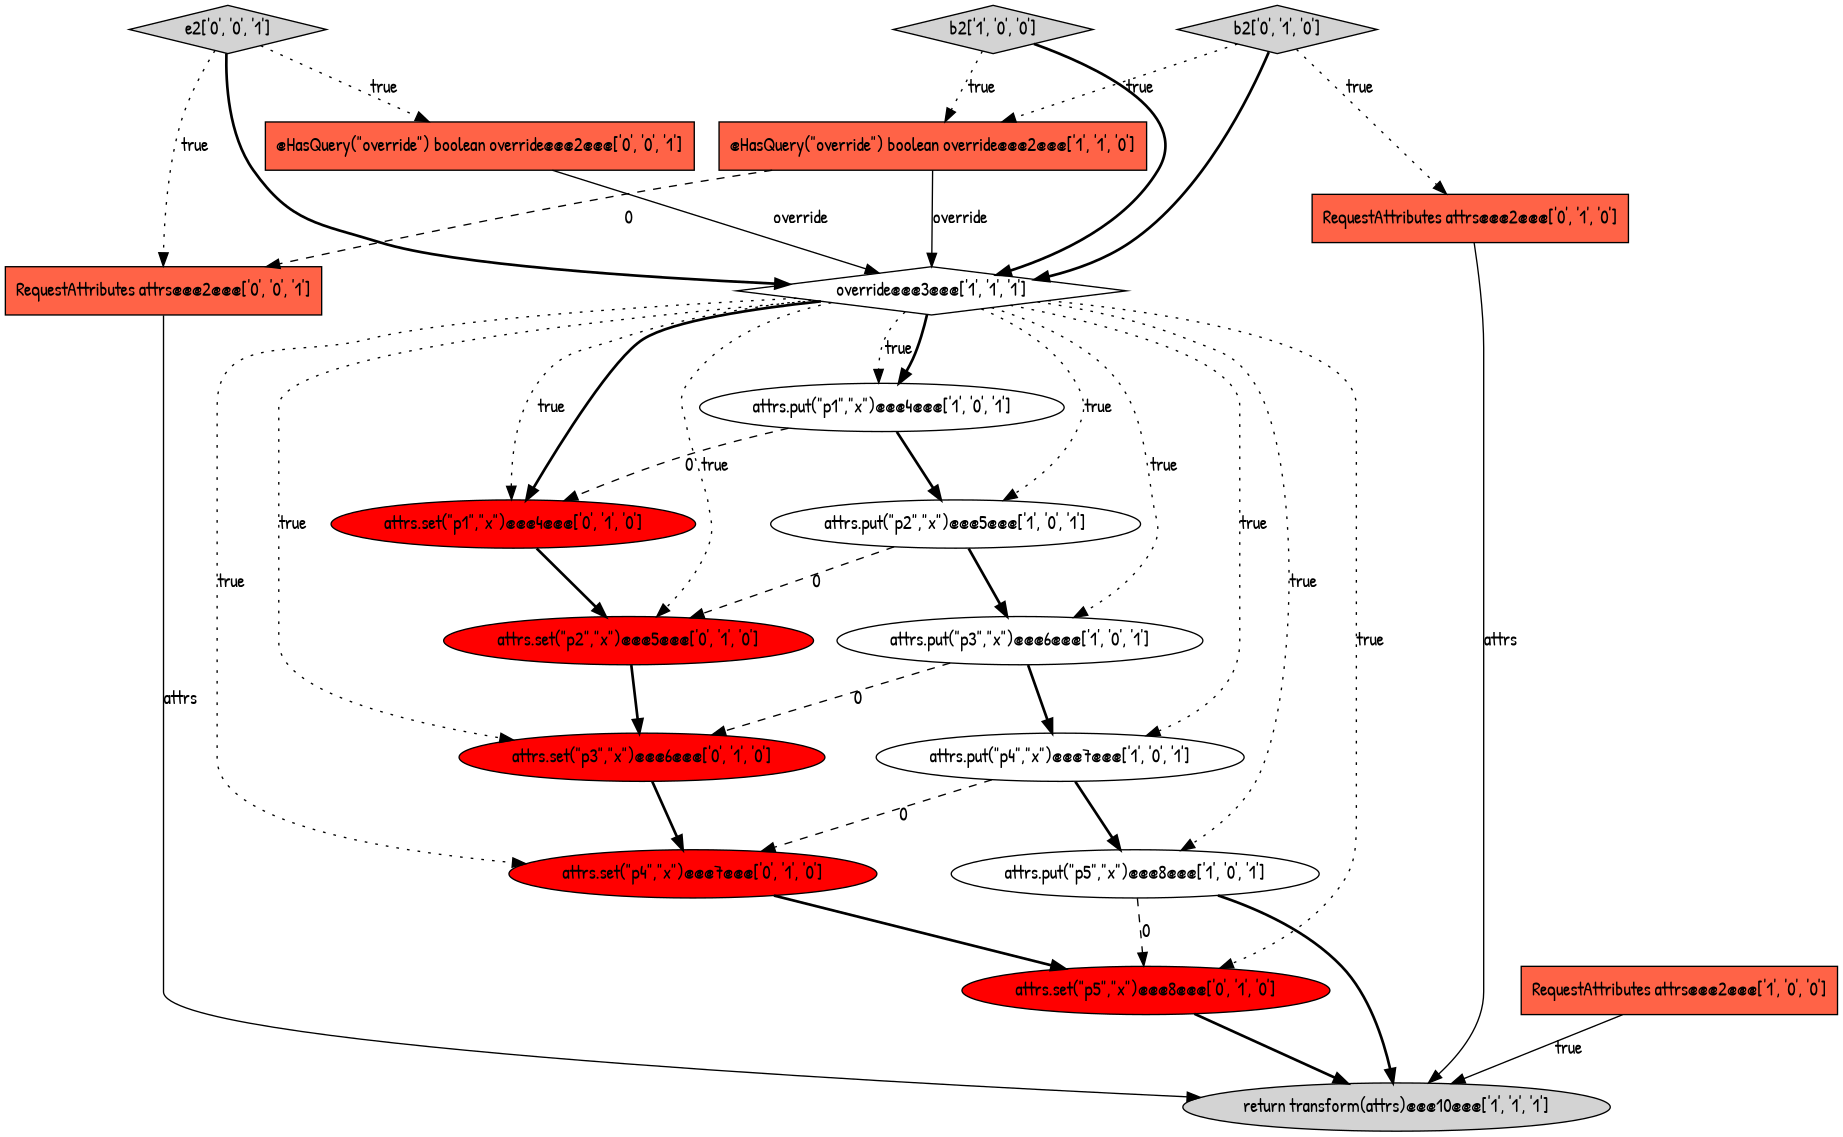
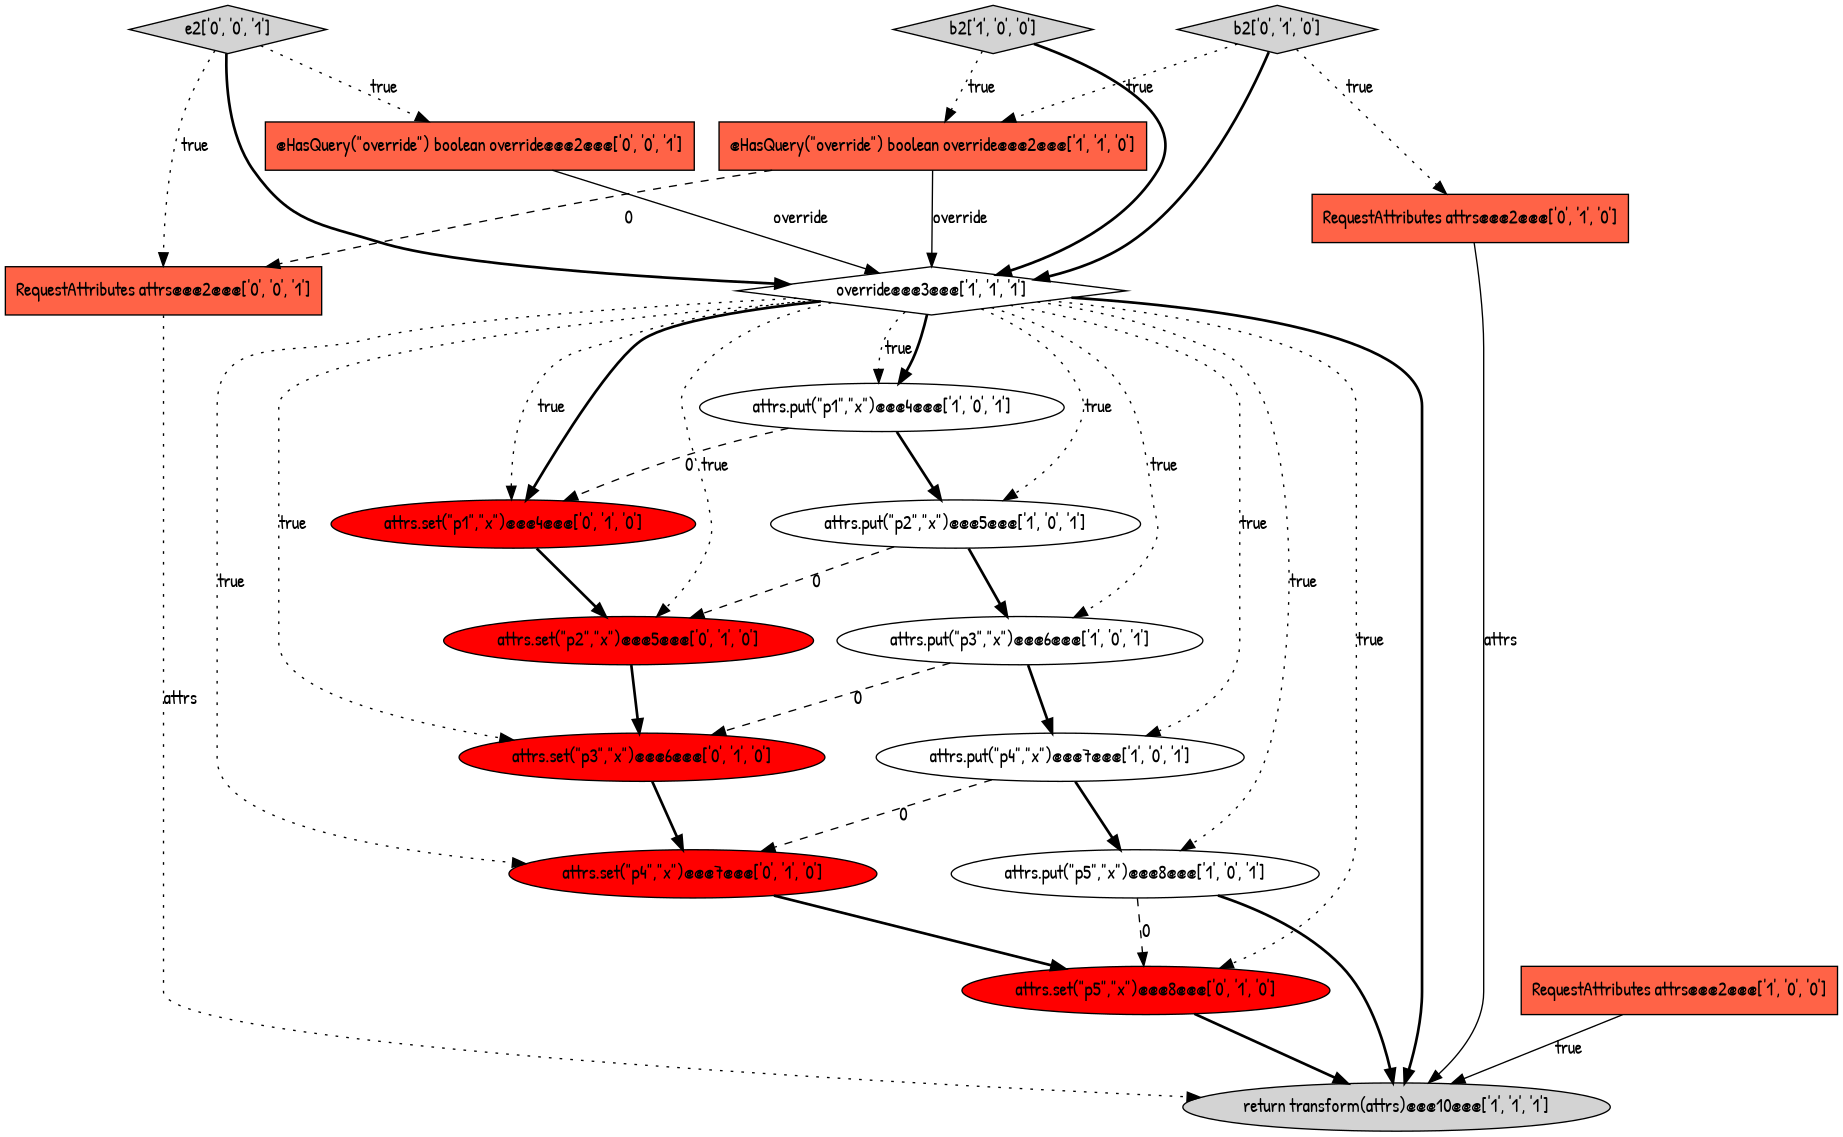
none -> (1422, 547)
(334, 1035) -> (334, 1035)
